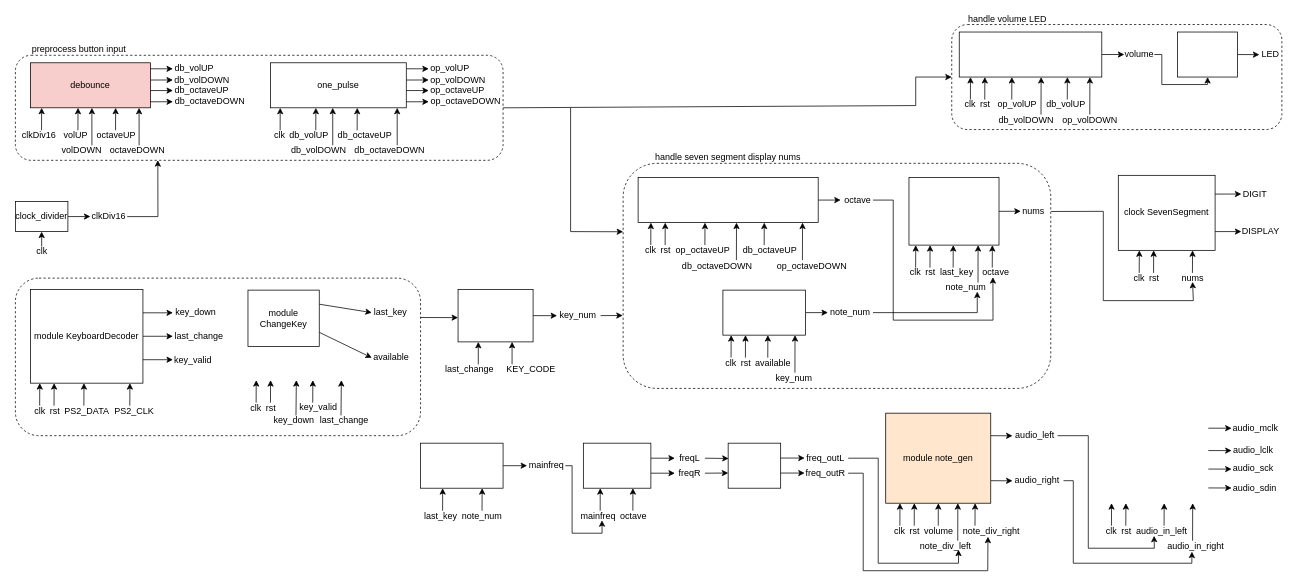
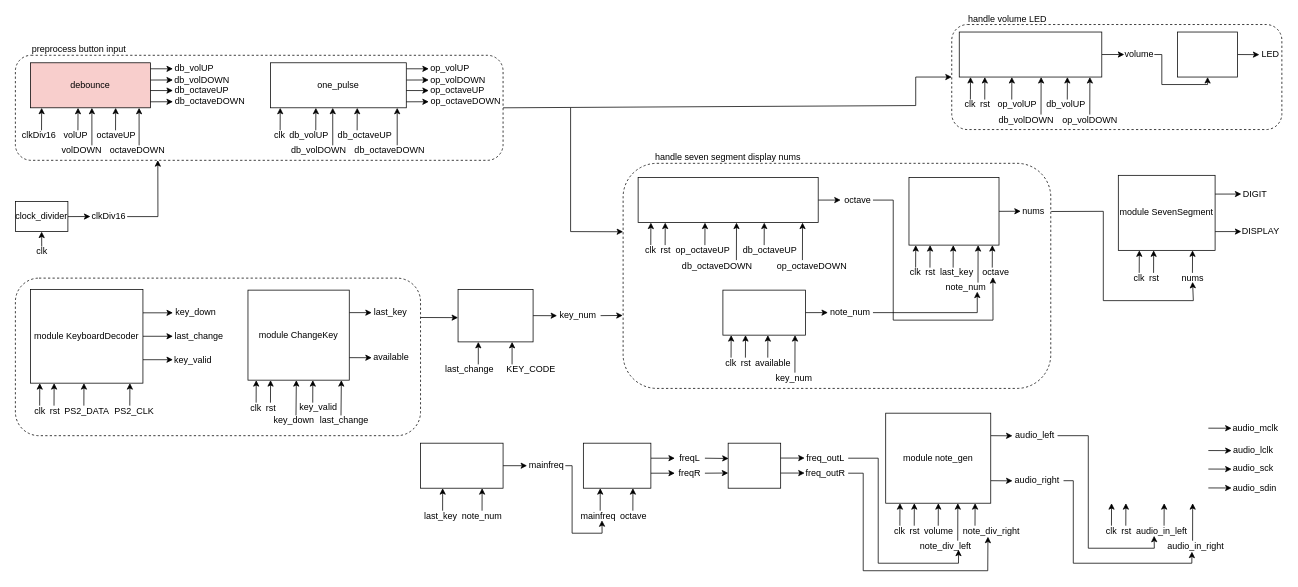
(1166, 213) -> (1166, 213)
(284, 318) -> (299, 335)
(938, 458) -> (938, 458)
